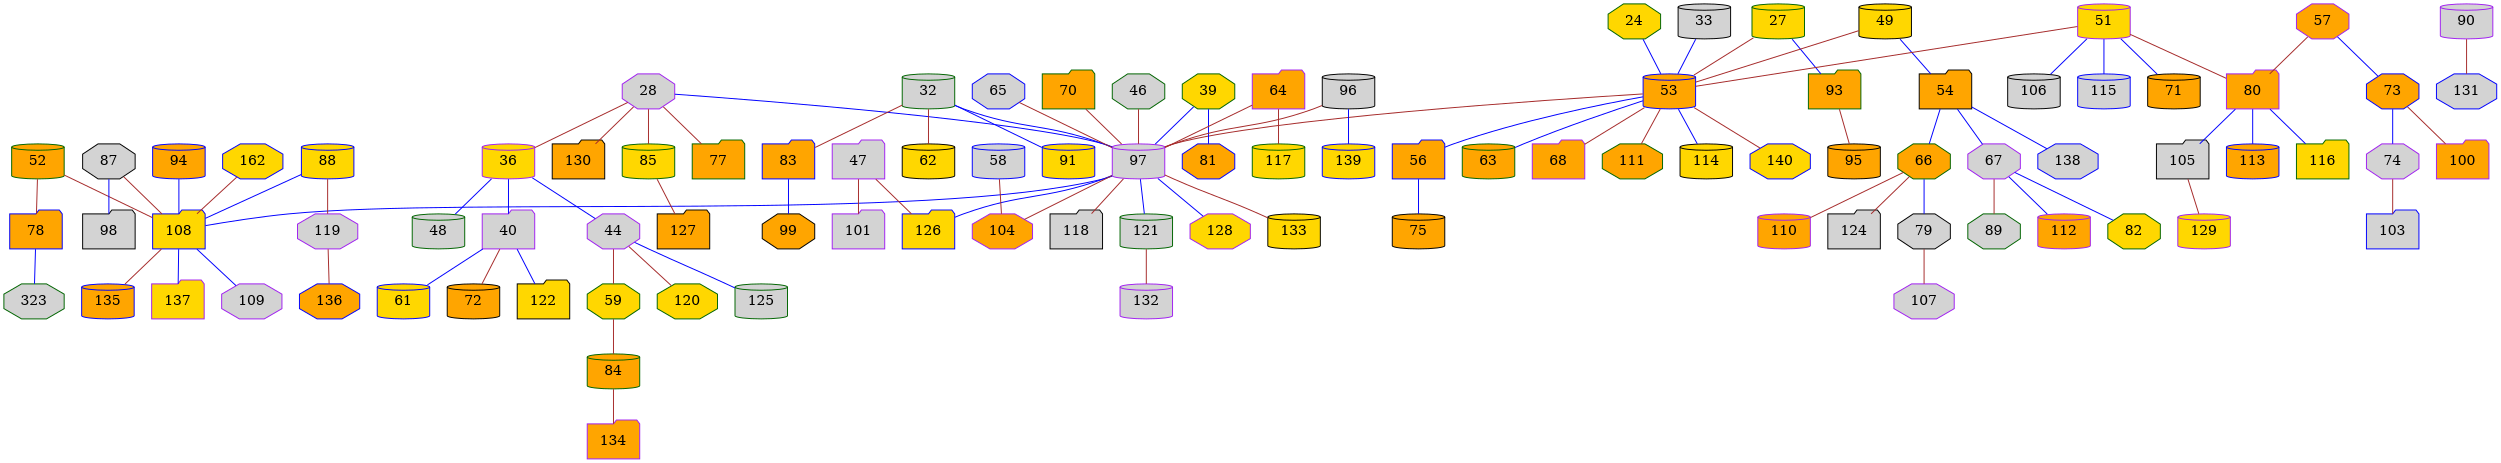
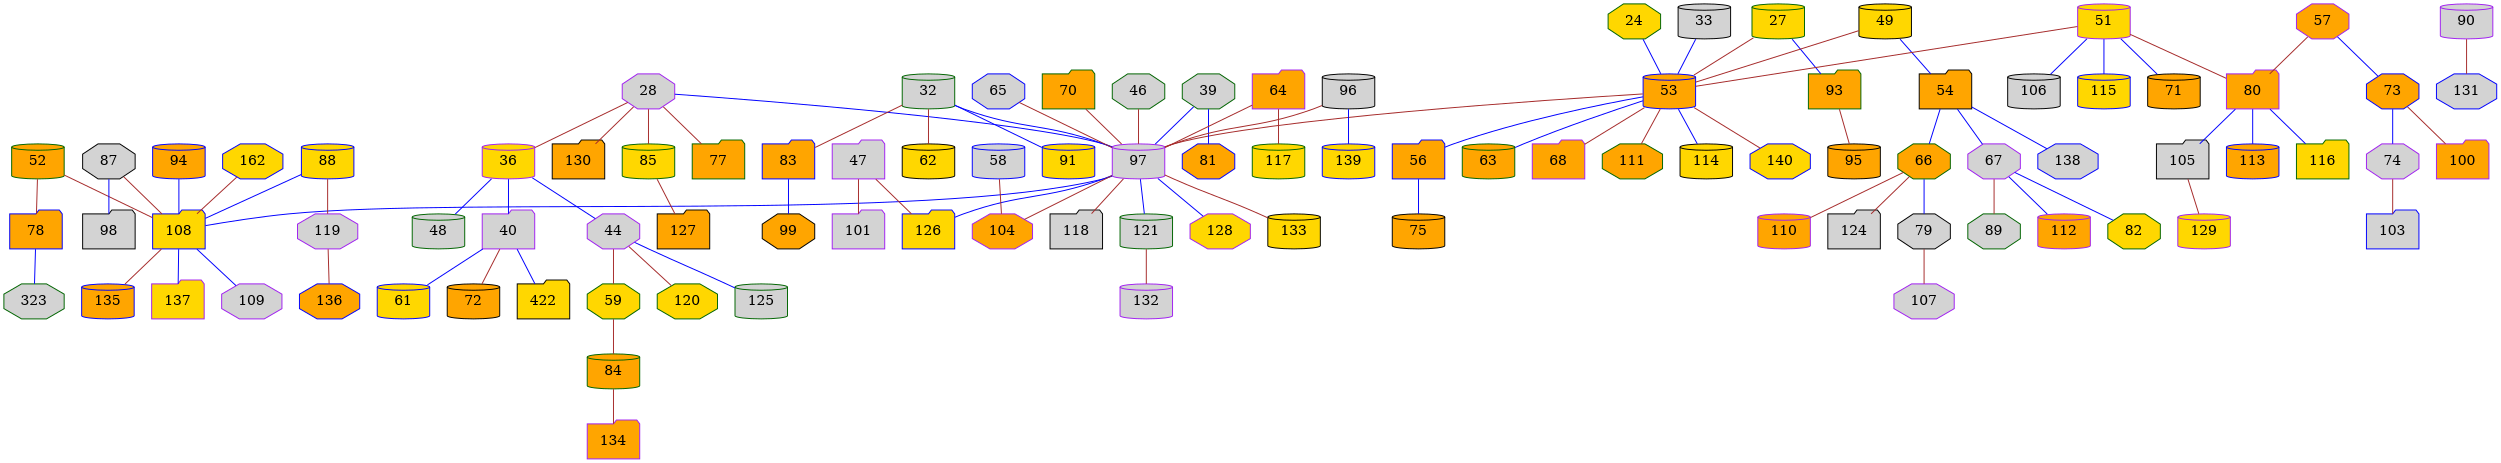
(1208, 91) -> (1208, 91)
(2104, 91) -> (2104, 91)
(543, 301) -> (543, 301)
